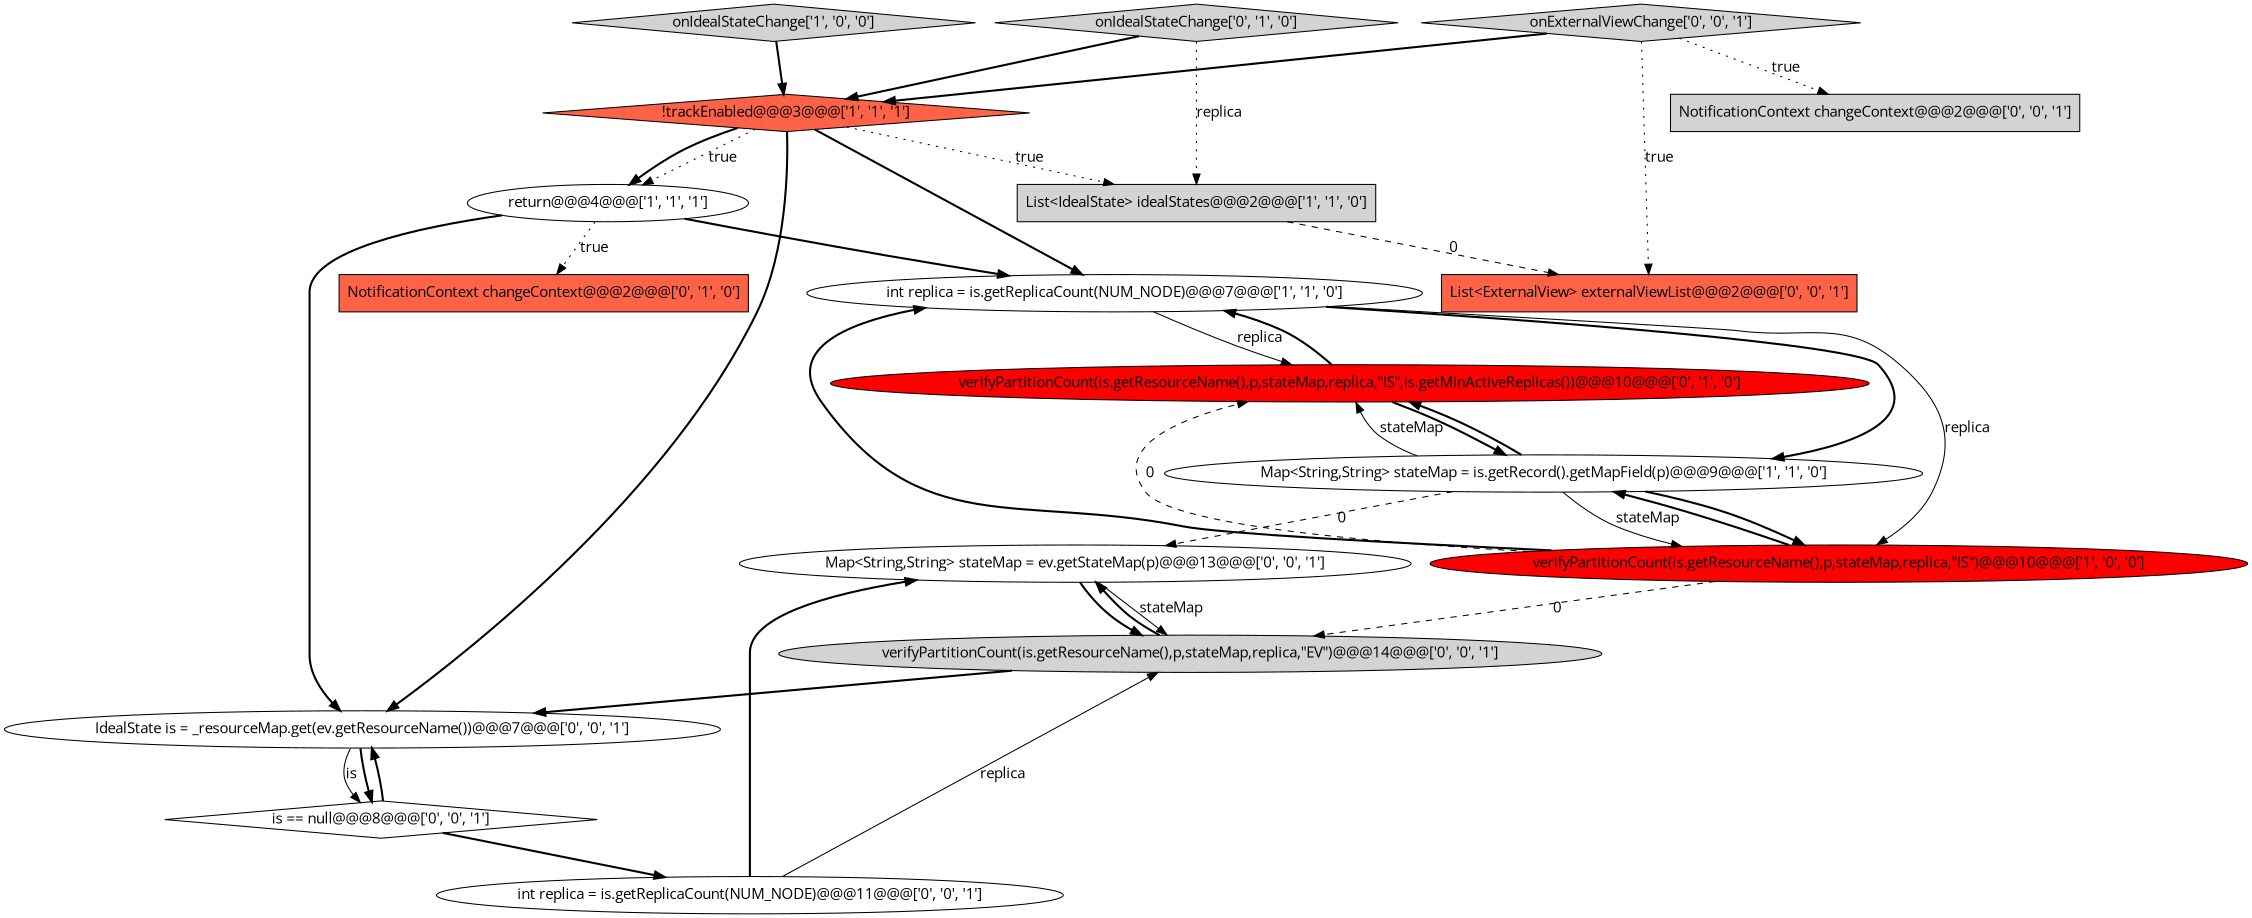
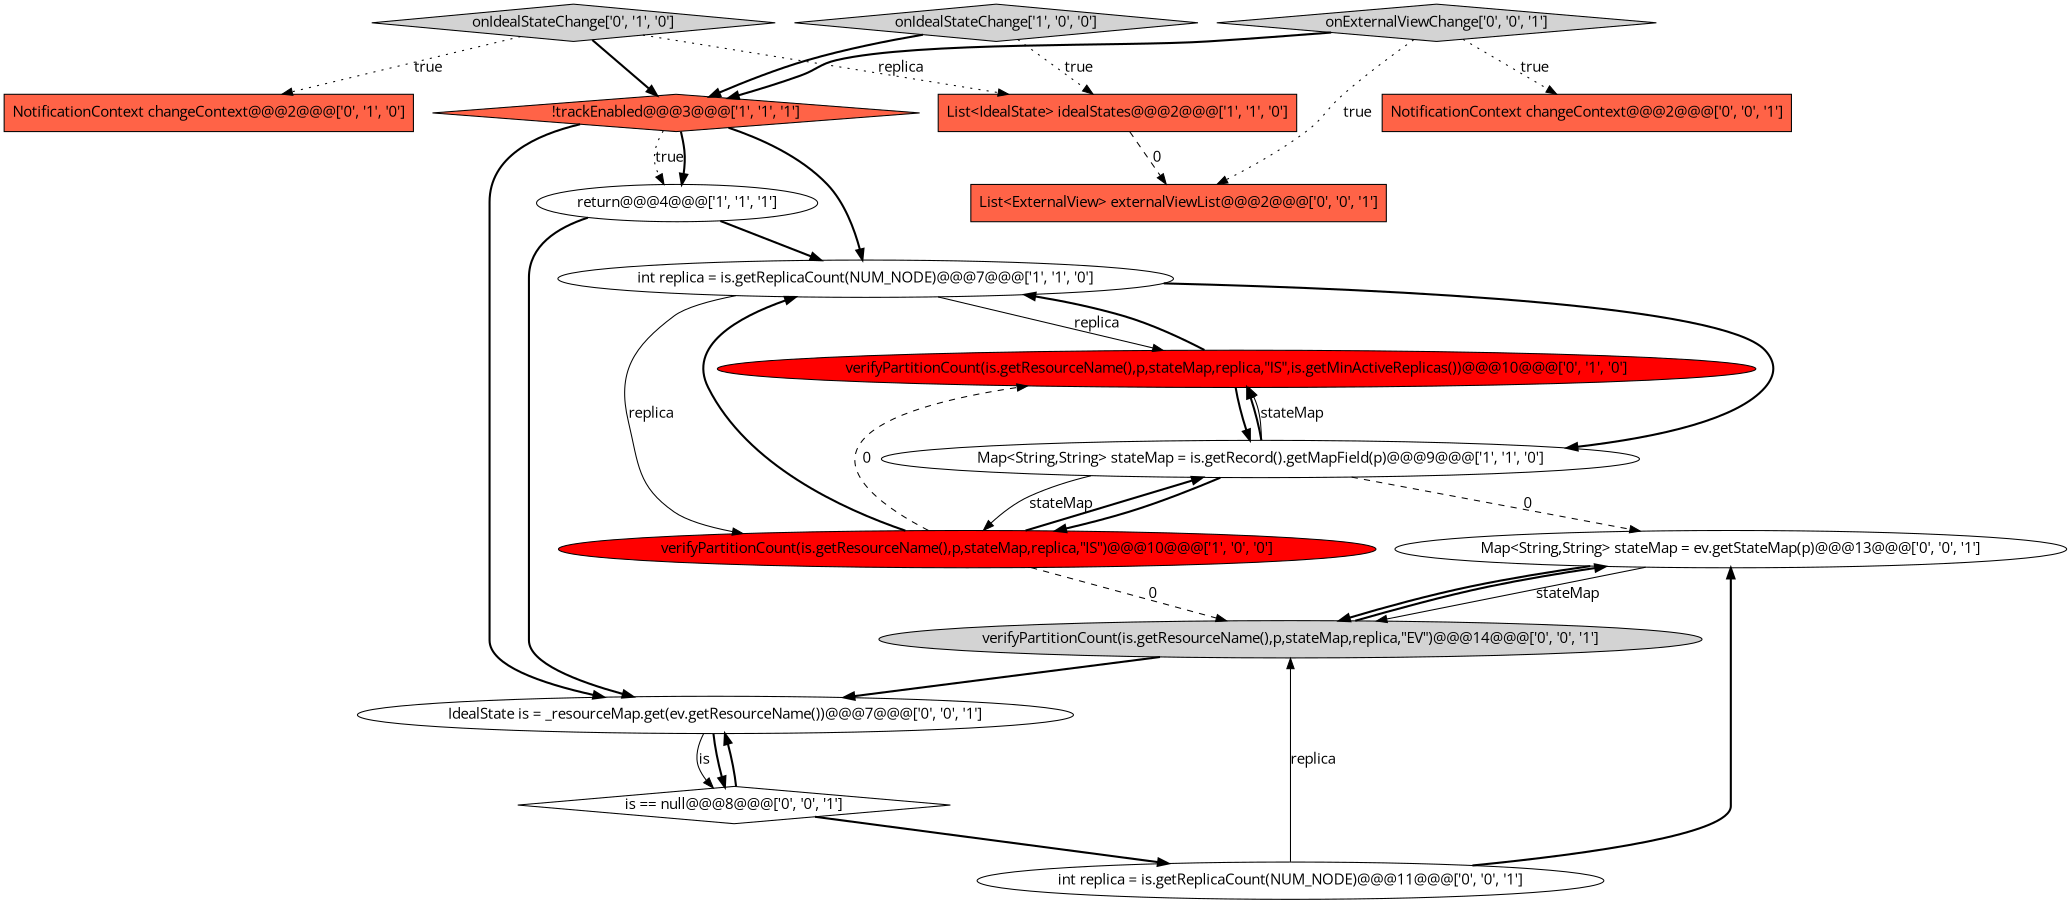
(1875, 113) -> (1587, 113)
(975, 155) -> (1051, 64)
(1197, 203) -> (1117, 113)
(579, 244) -> (406, 64)
